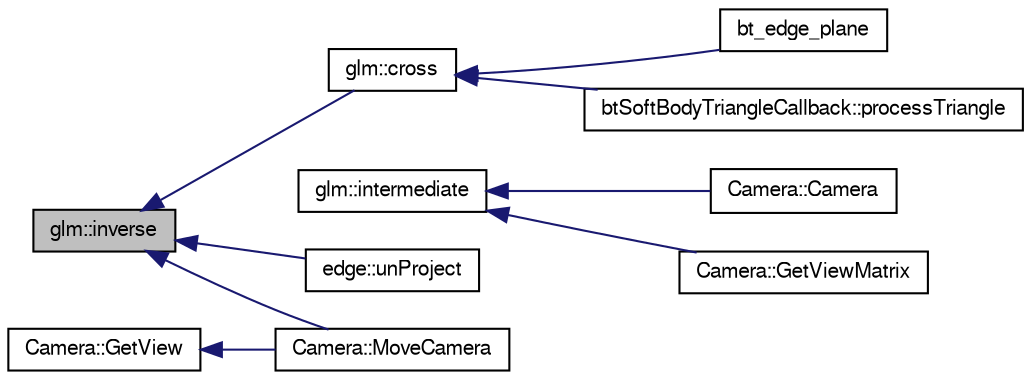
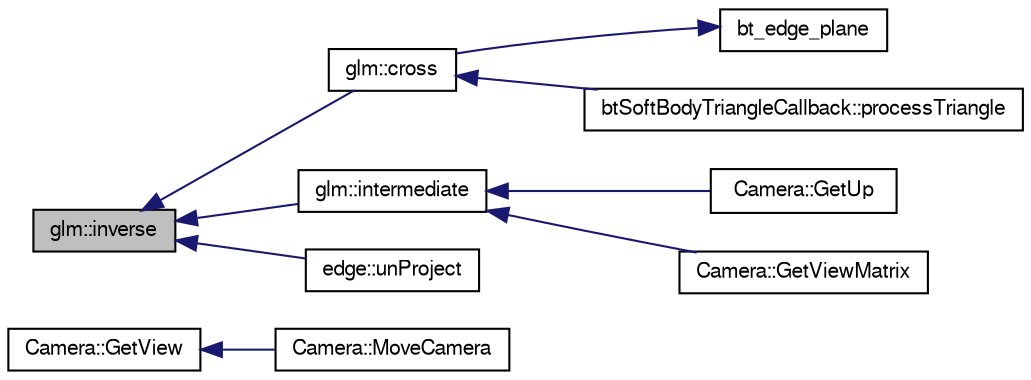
(599, 64) -> (577, 38)
(804, 191) -> (804, 191)
(246, 297) -> (248, 211)
